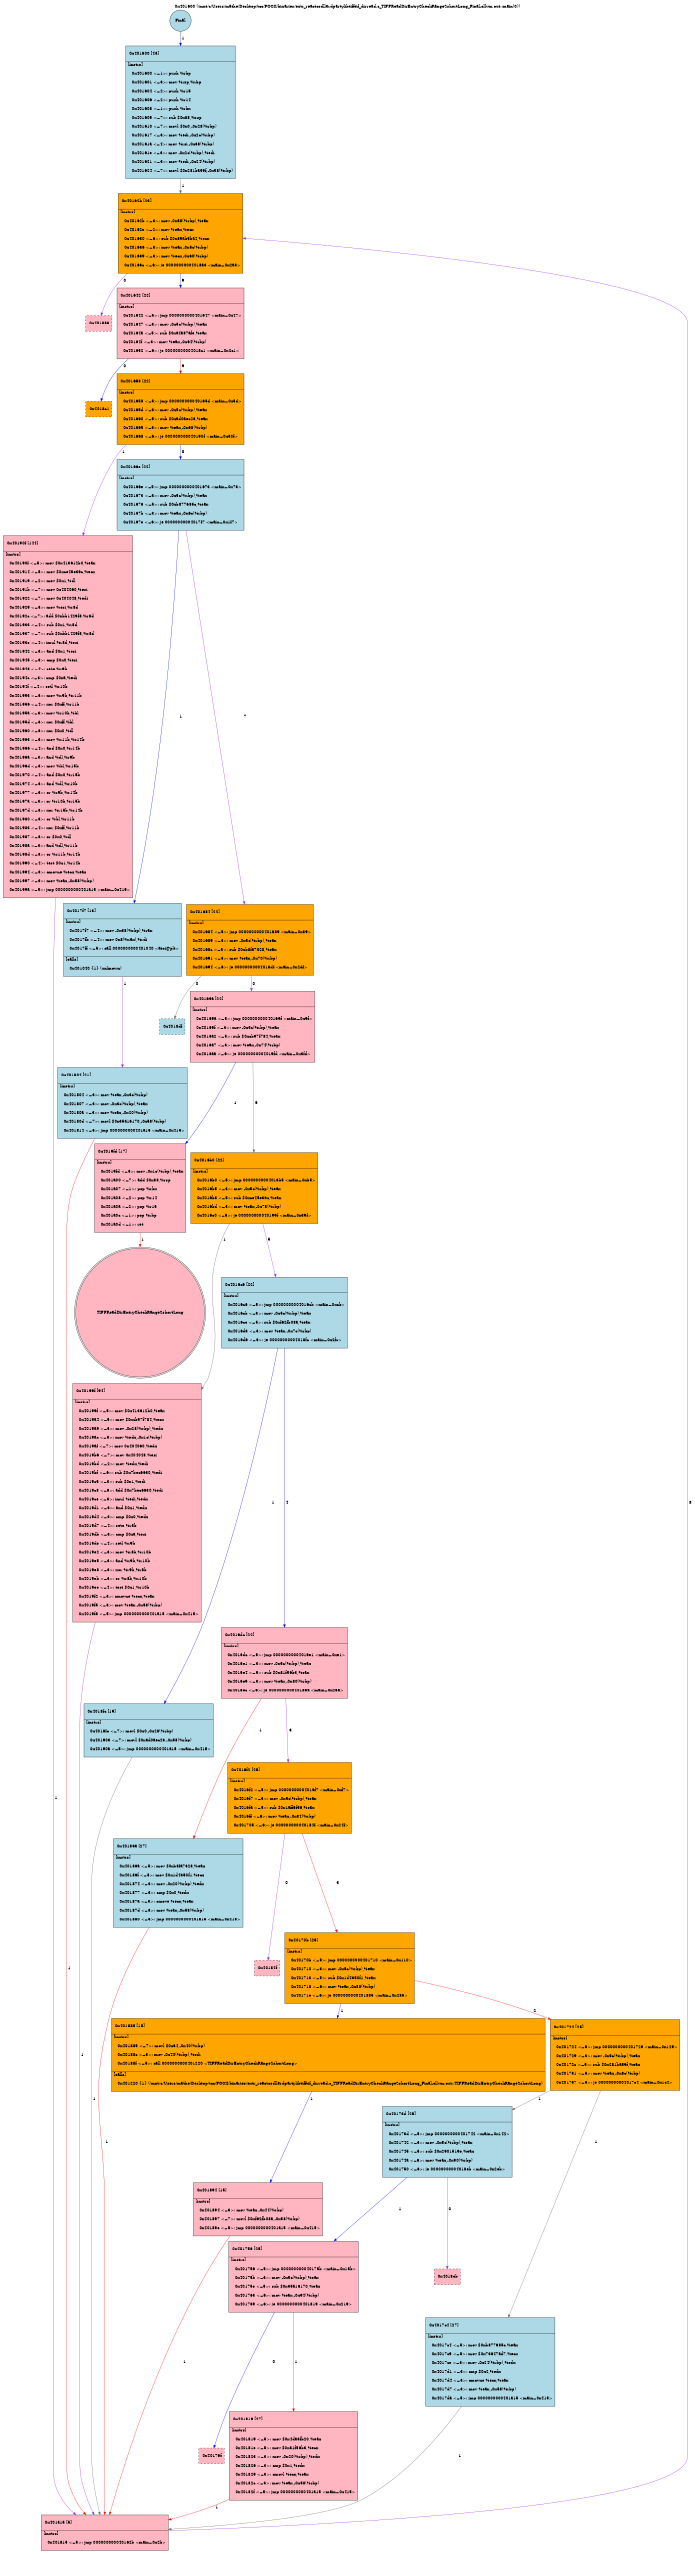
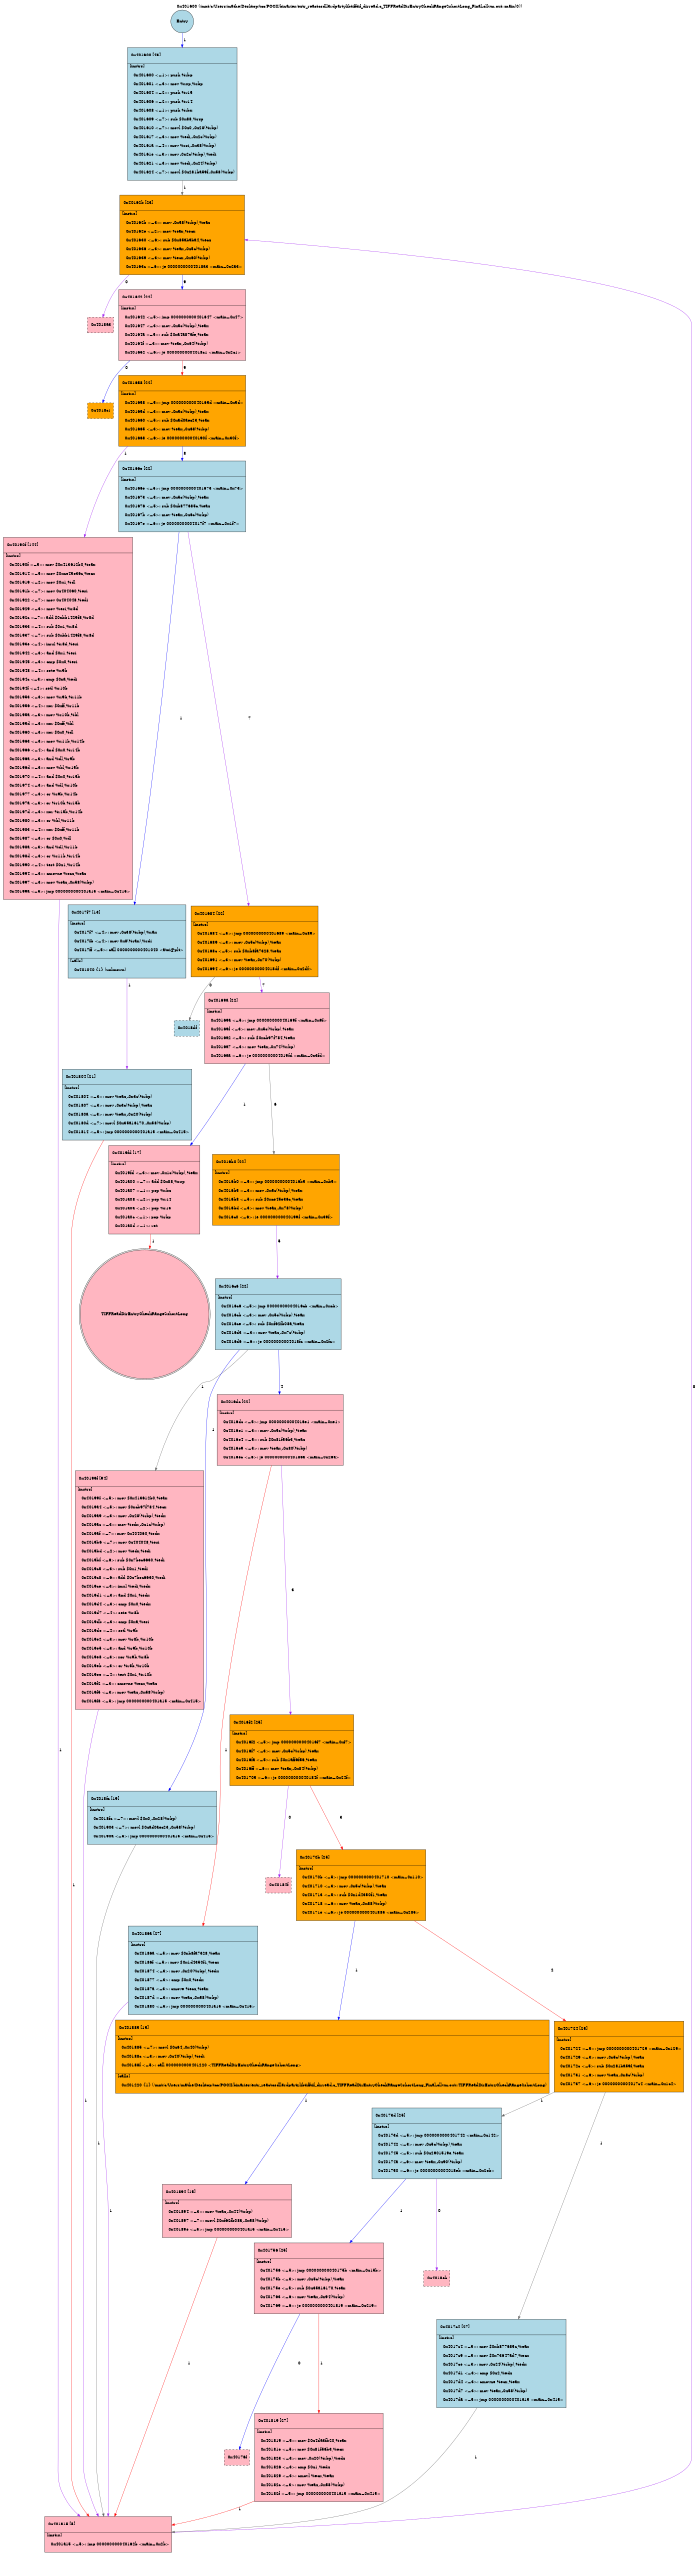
(181, 21) -> (182, 21)
(253, 984) -> (263, 985)
(213, 1305) -> (189, 1398)
(105, 2215) -> (108, 2254)
